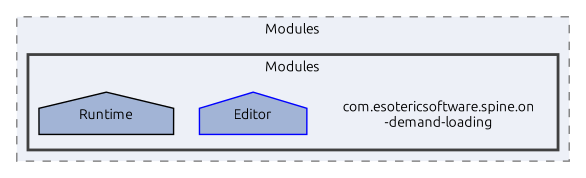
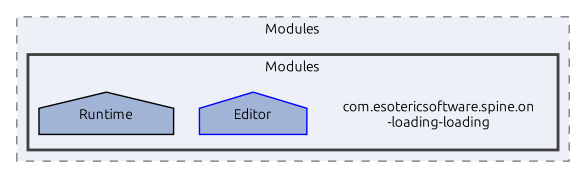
(439, 116) -> (439, 116)
